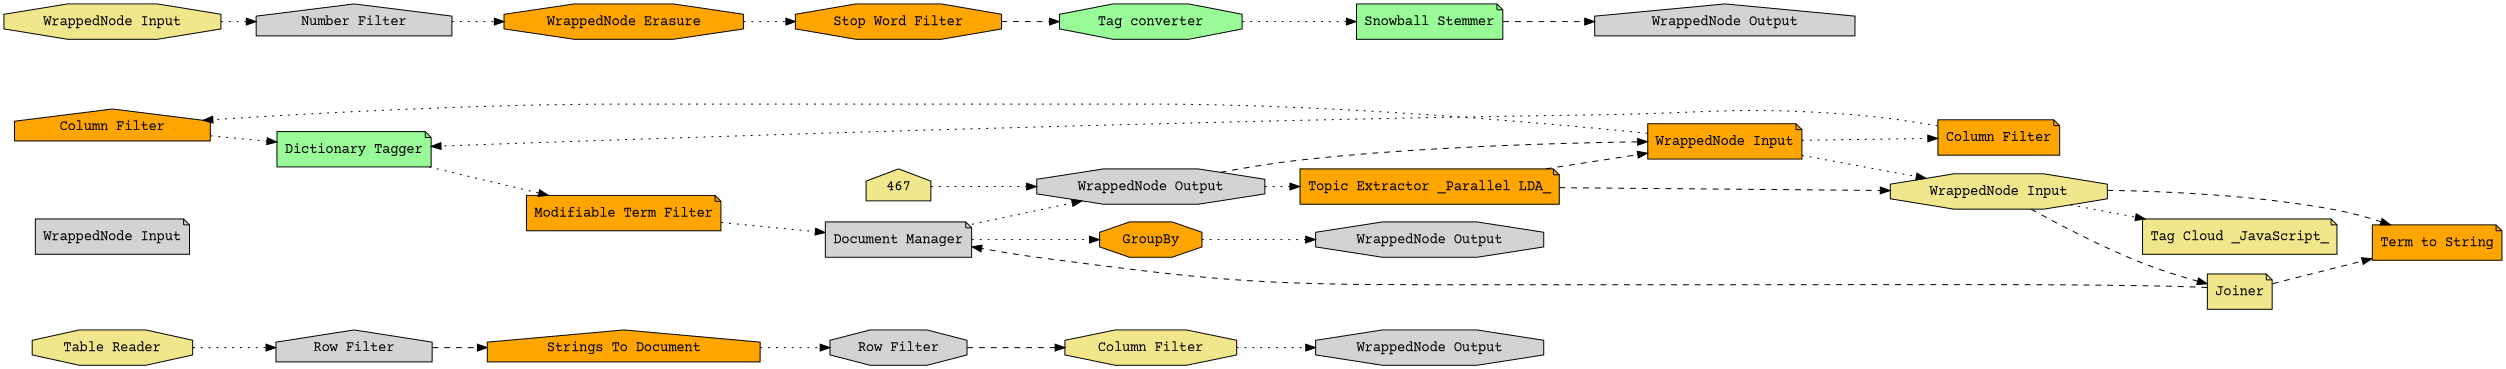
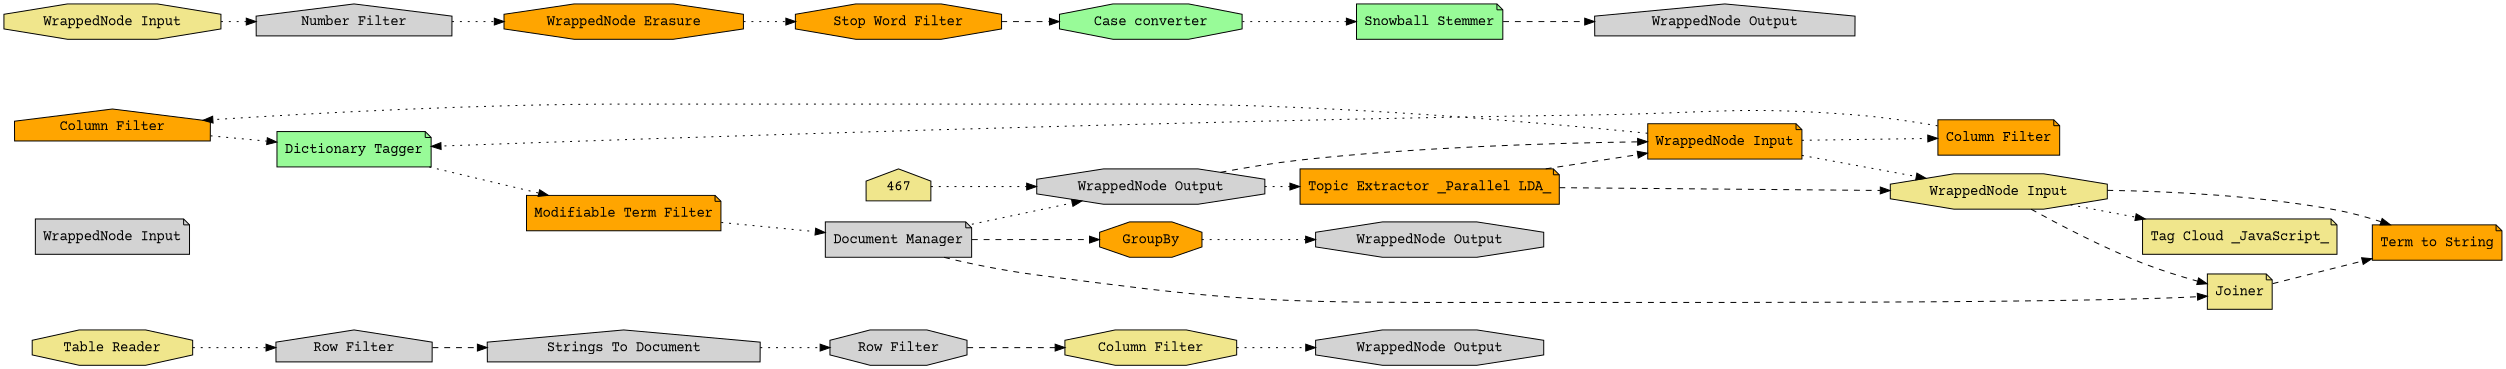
(1151, 22) -> (1151, 22)
(1031, 240) -> (1031, 240)
(1594, 285) -> (1569, 302)
(624, 348) -> (624, 348)
